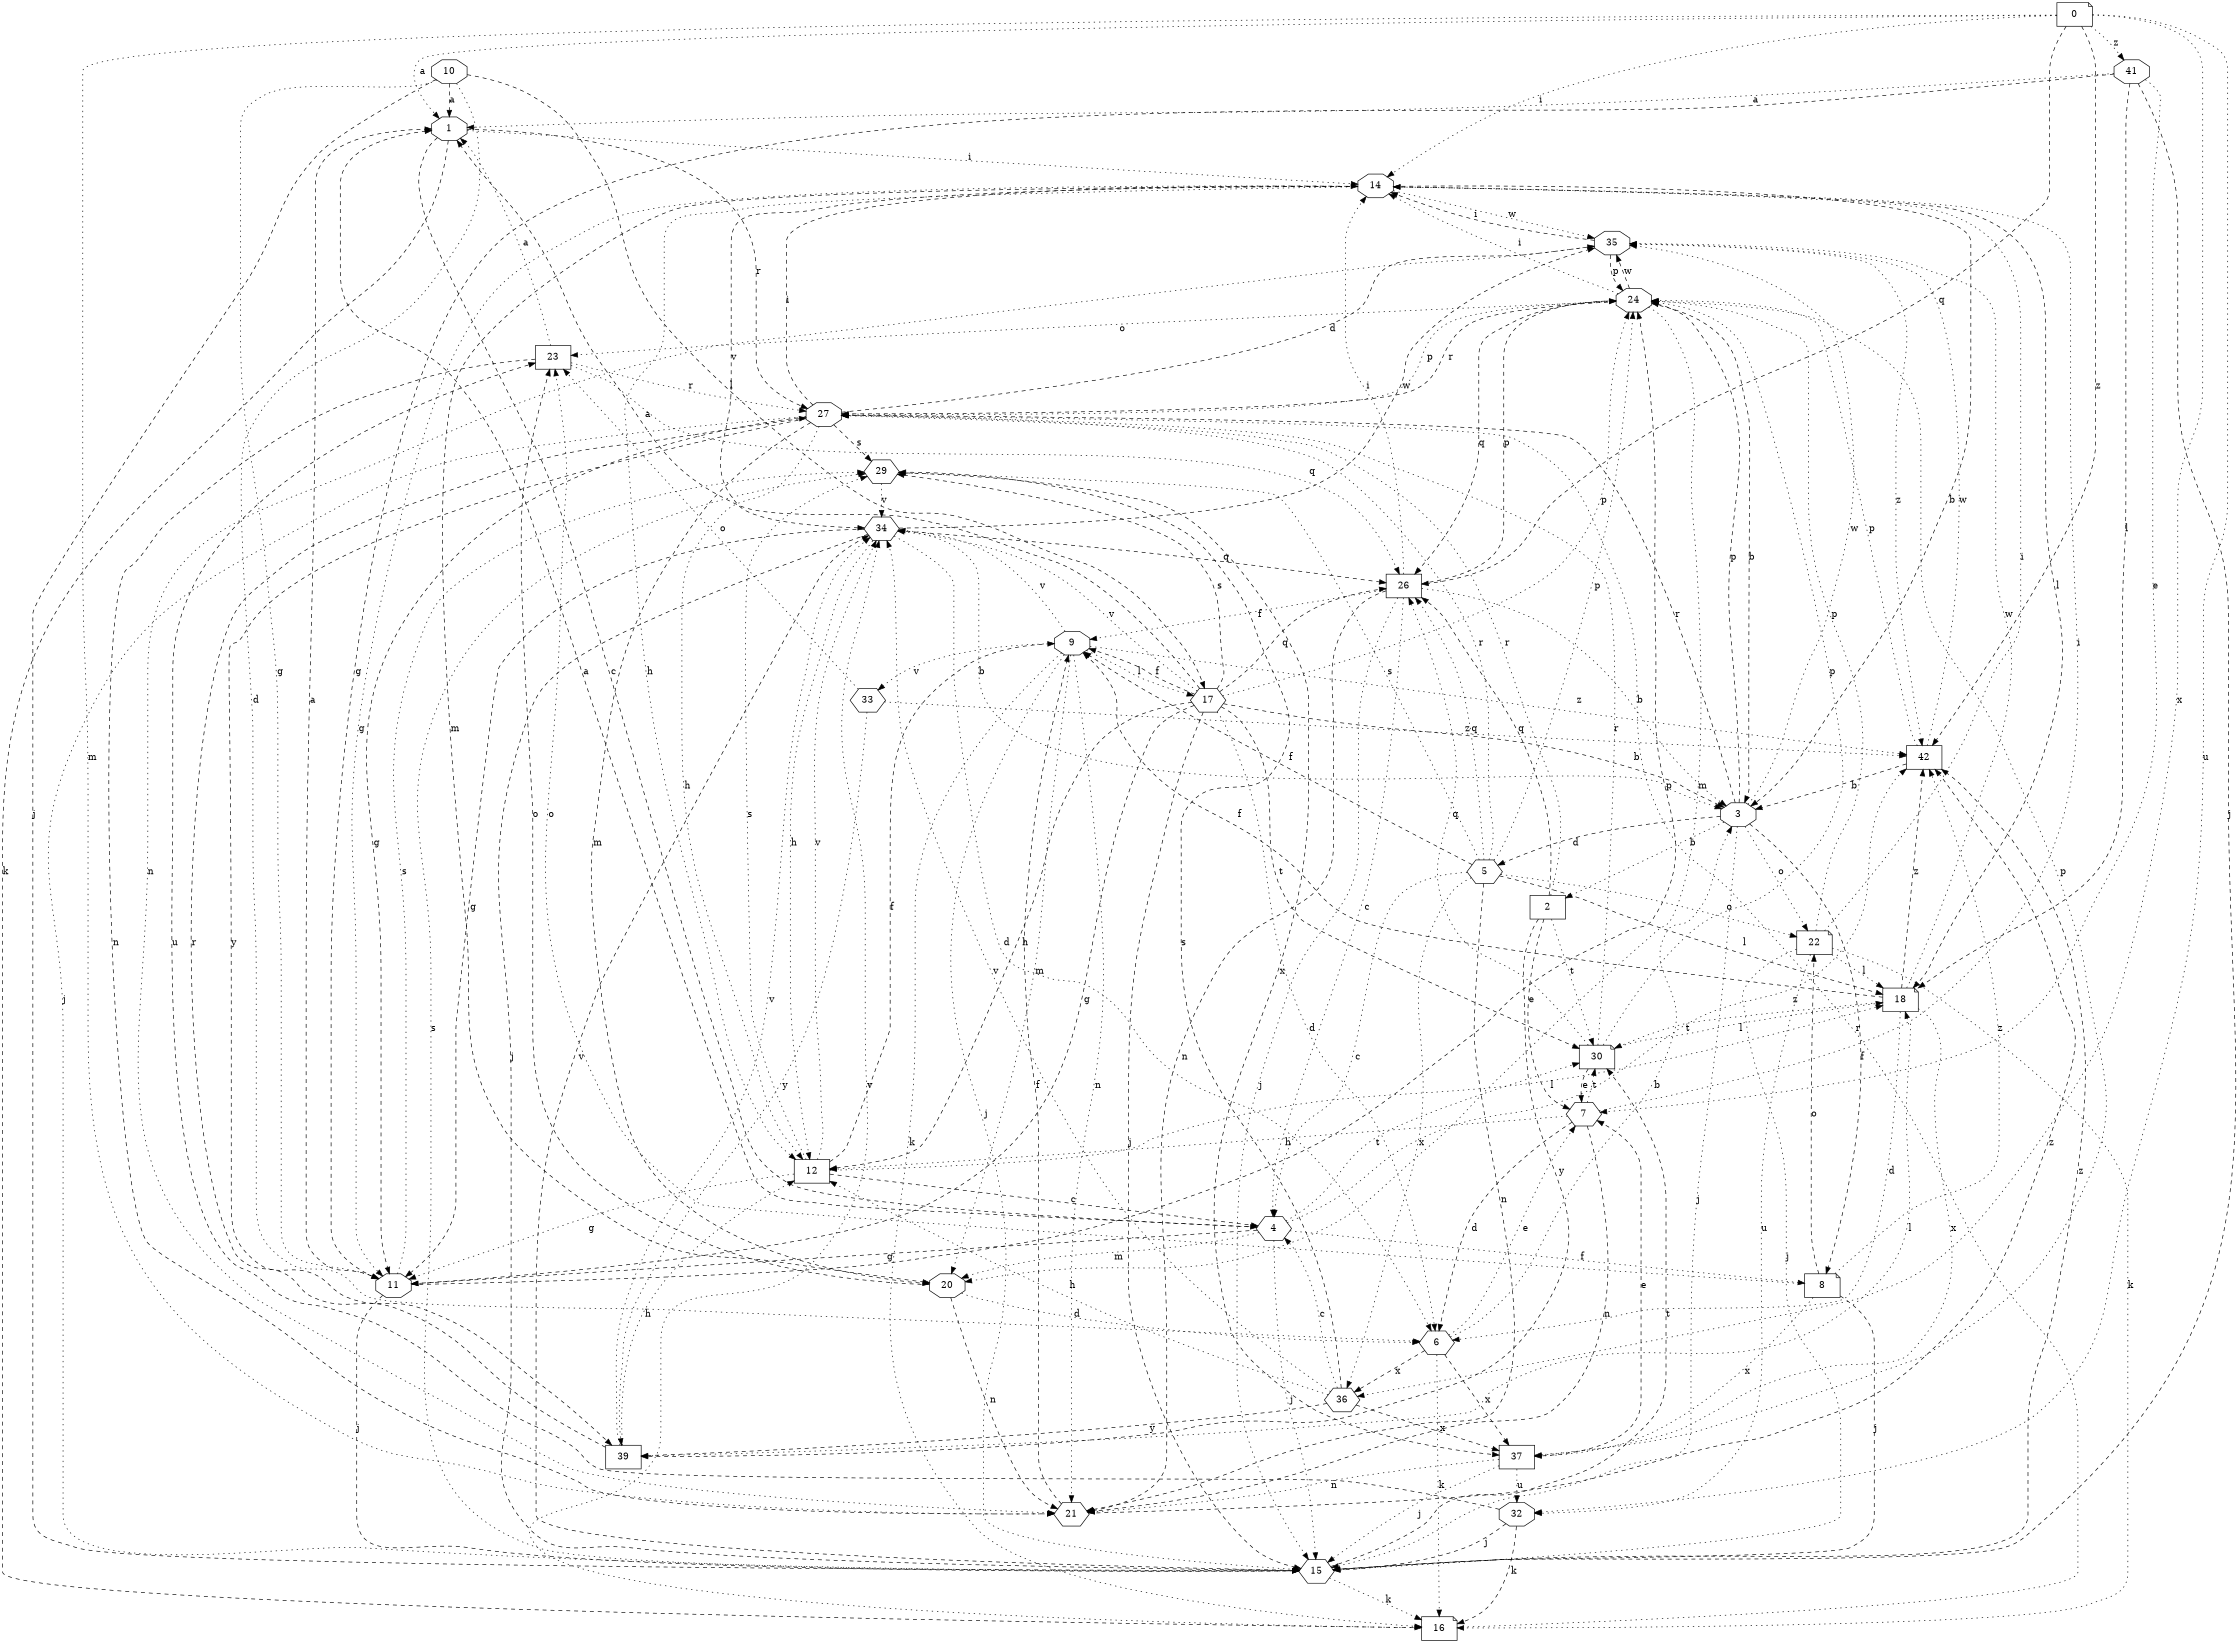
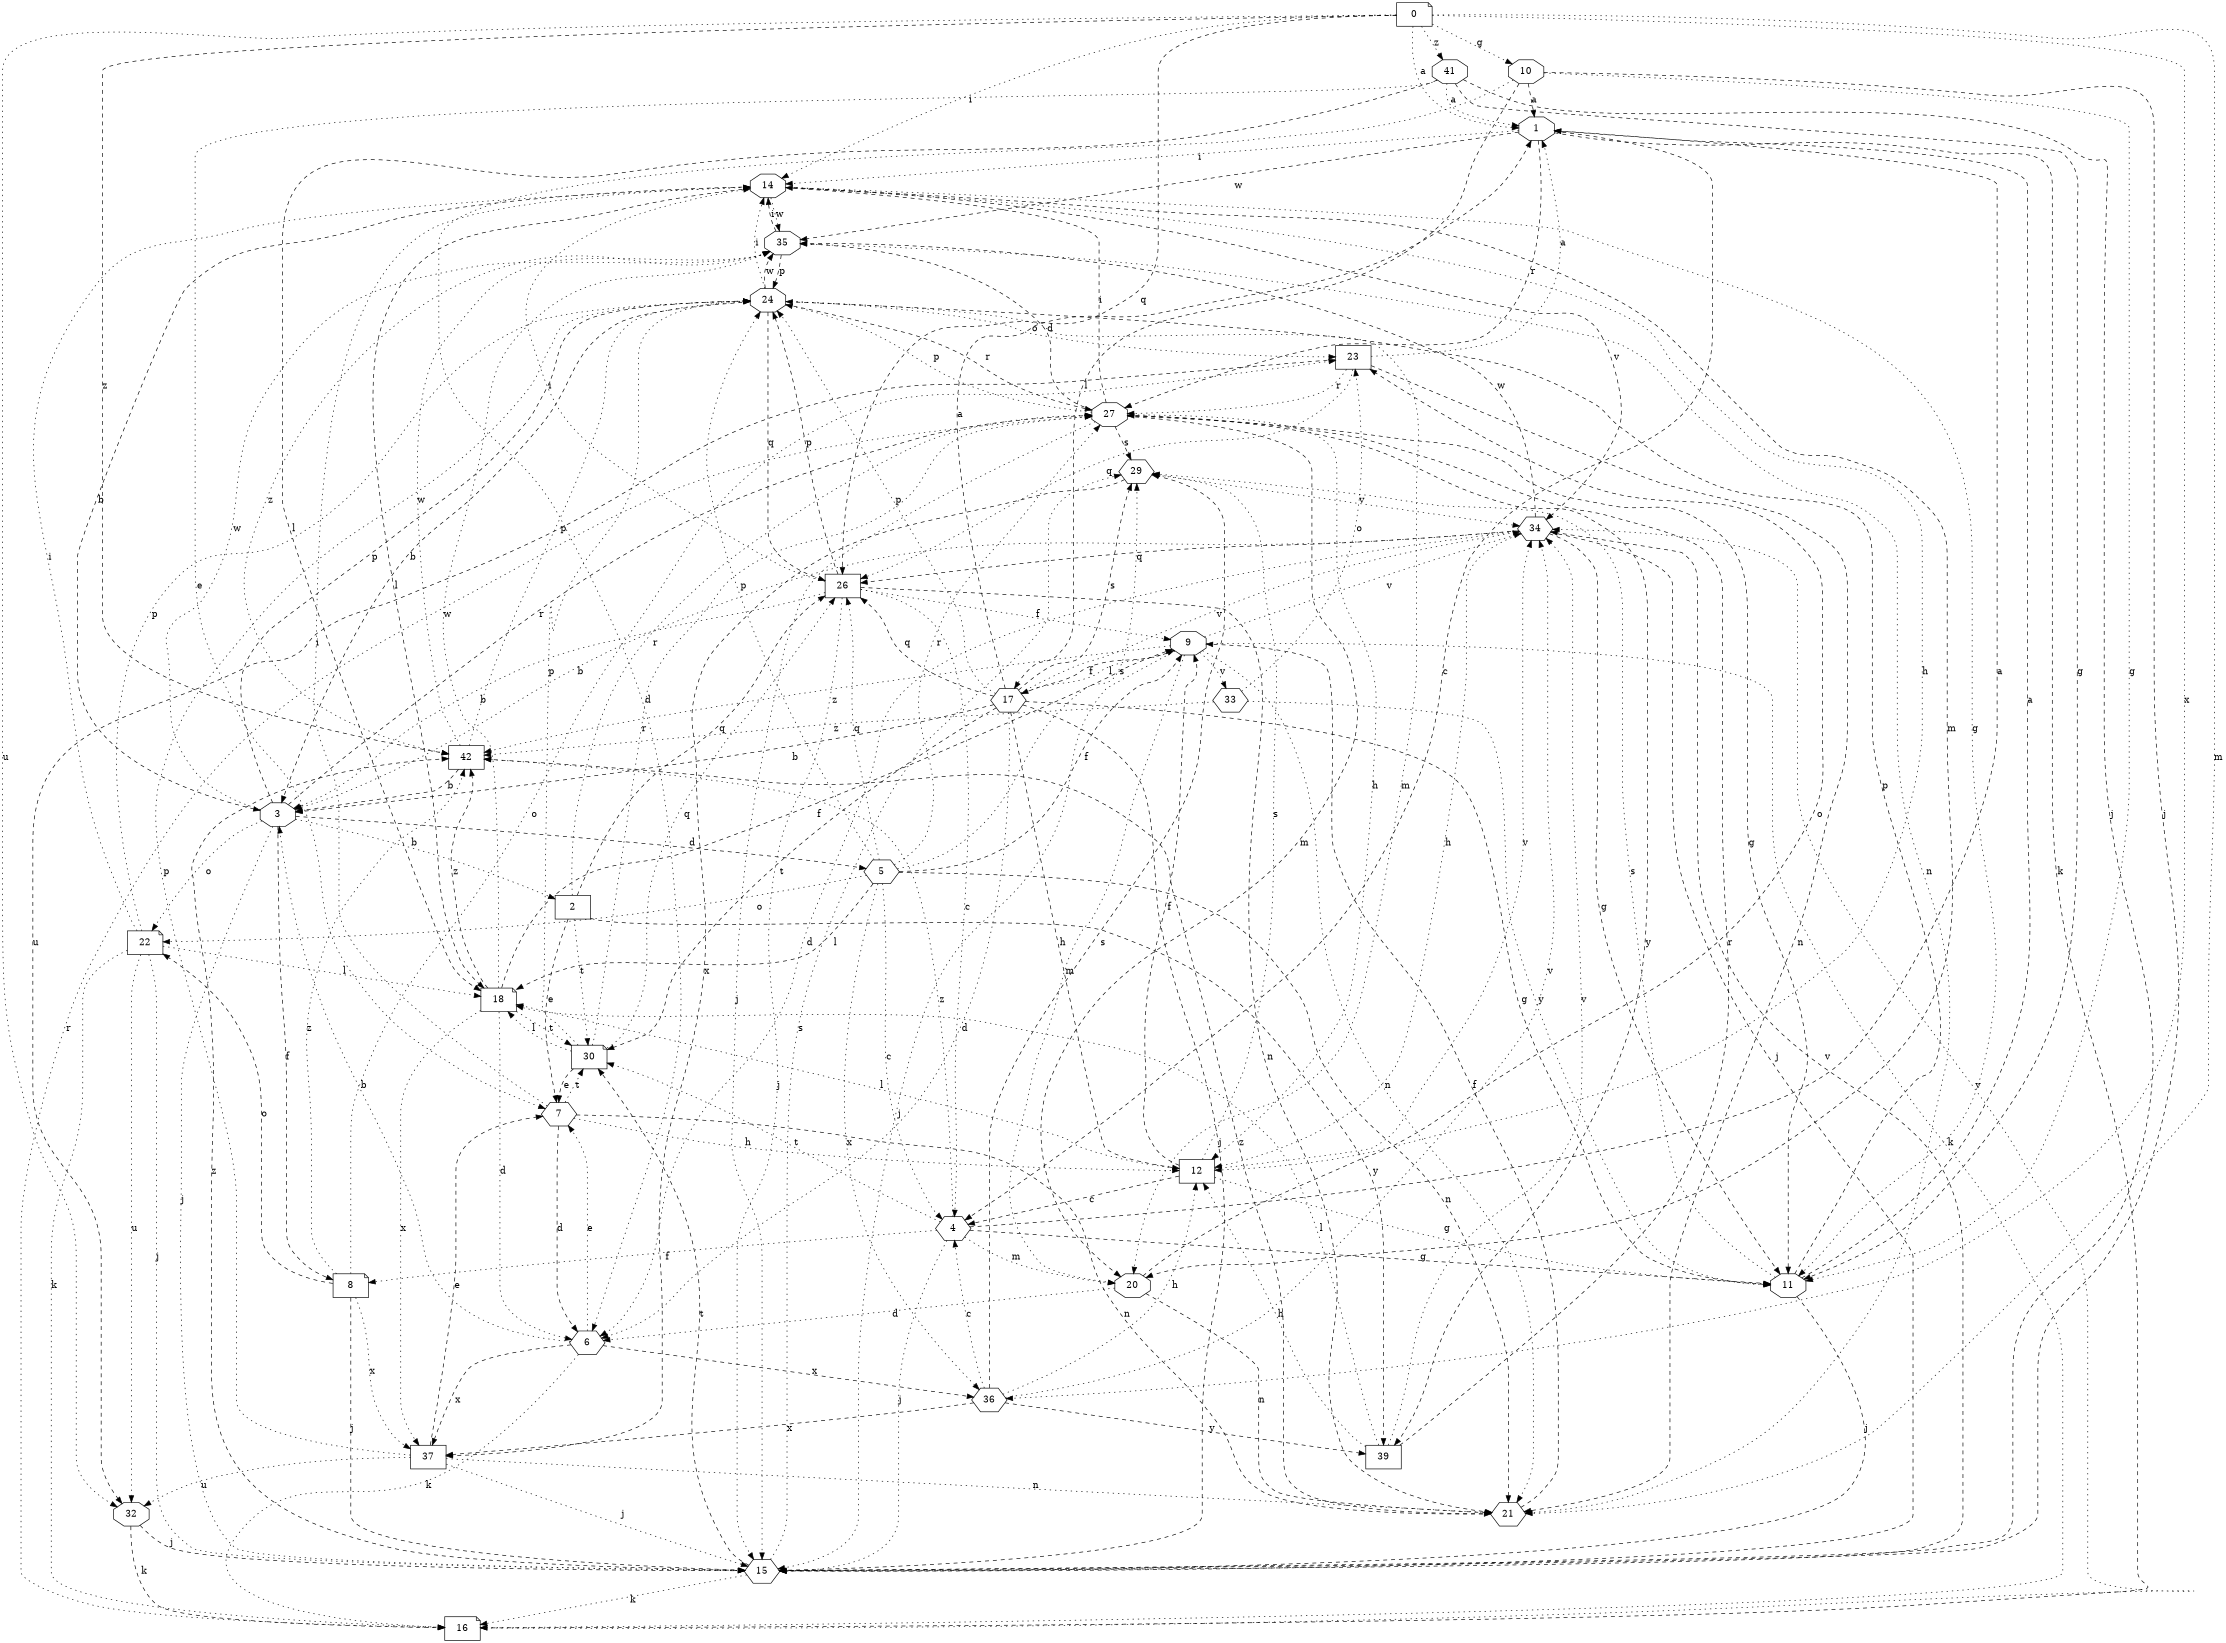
none -> (1469, 43)
none -> (1163, 185)
(786, 1074) -> (1516, 939)
(333, 1309) -> (281, 660)
